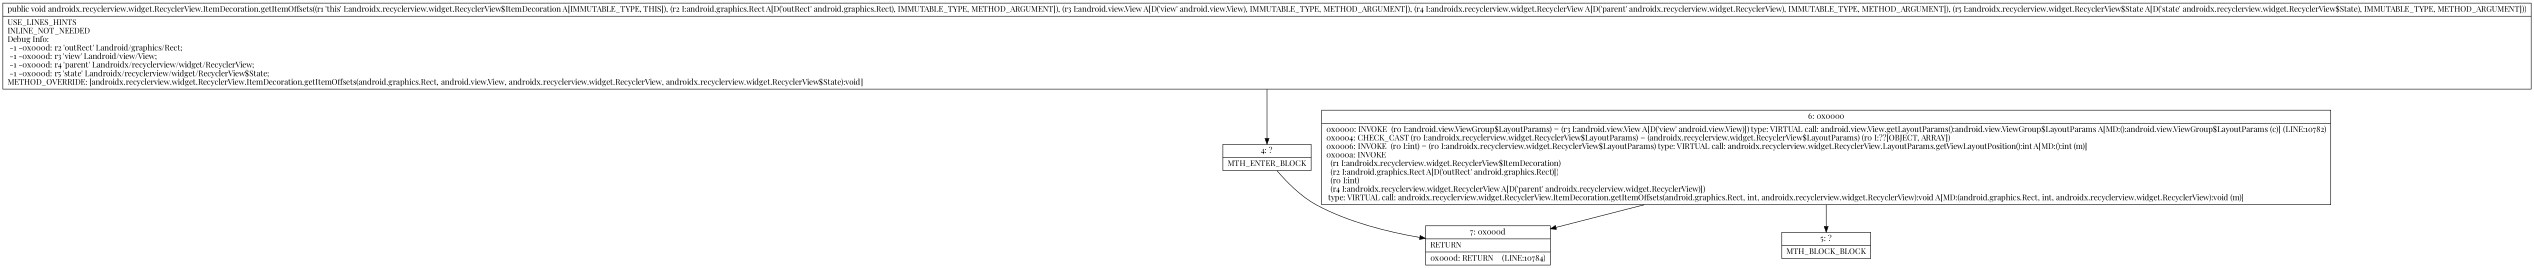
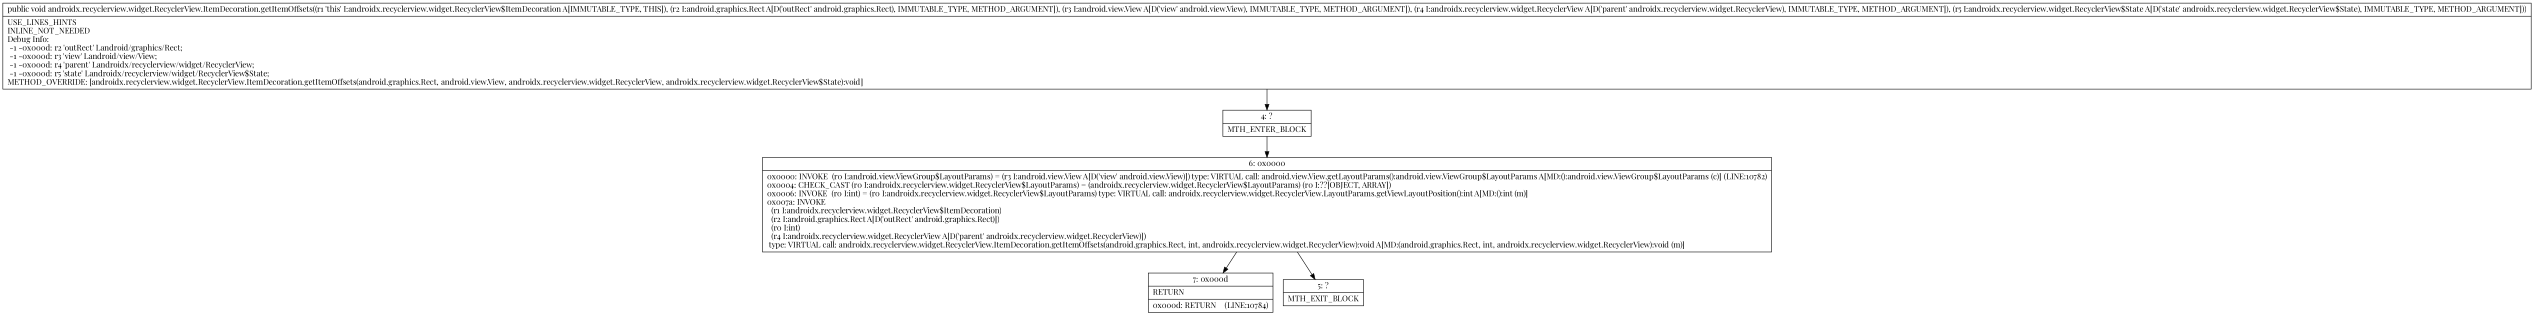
(1358, 155) -> (799, 202)
(1342, 217) -> (1267, 144)
(1826, 252) -> (1323, 299)
